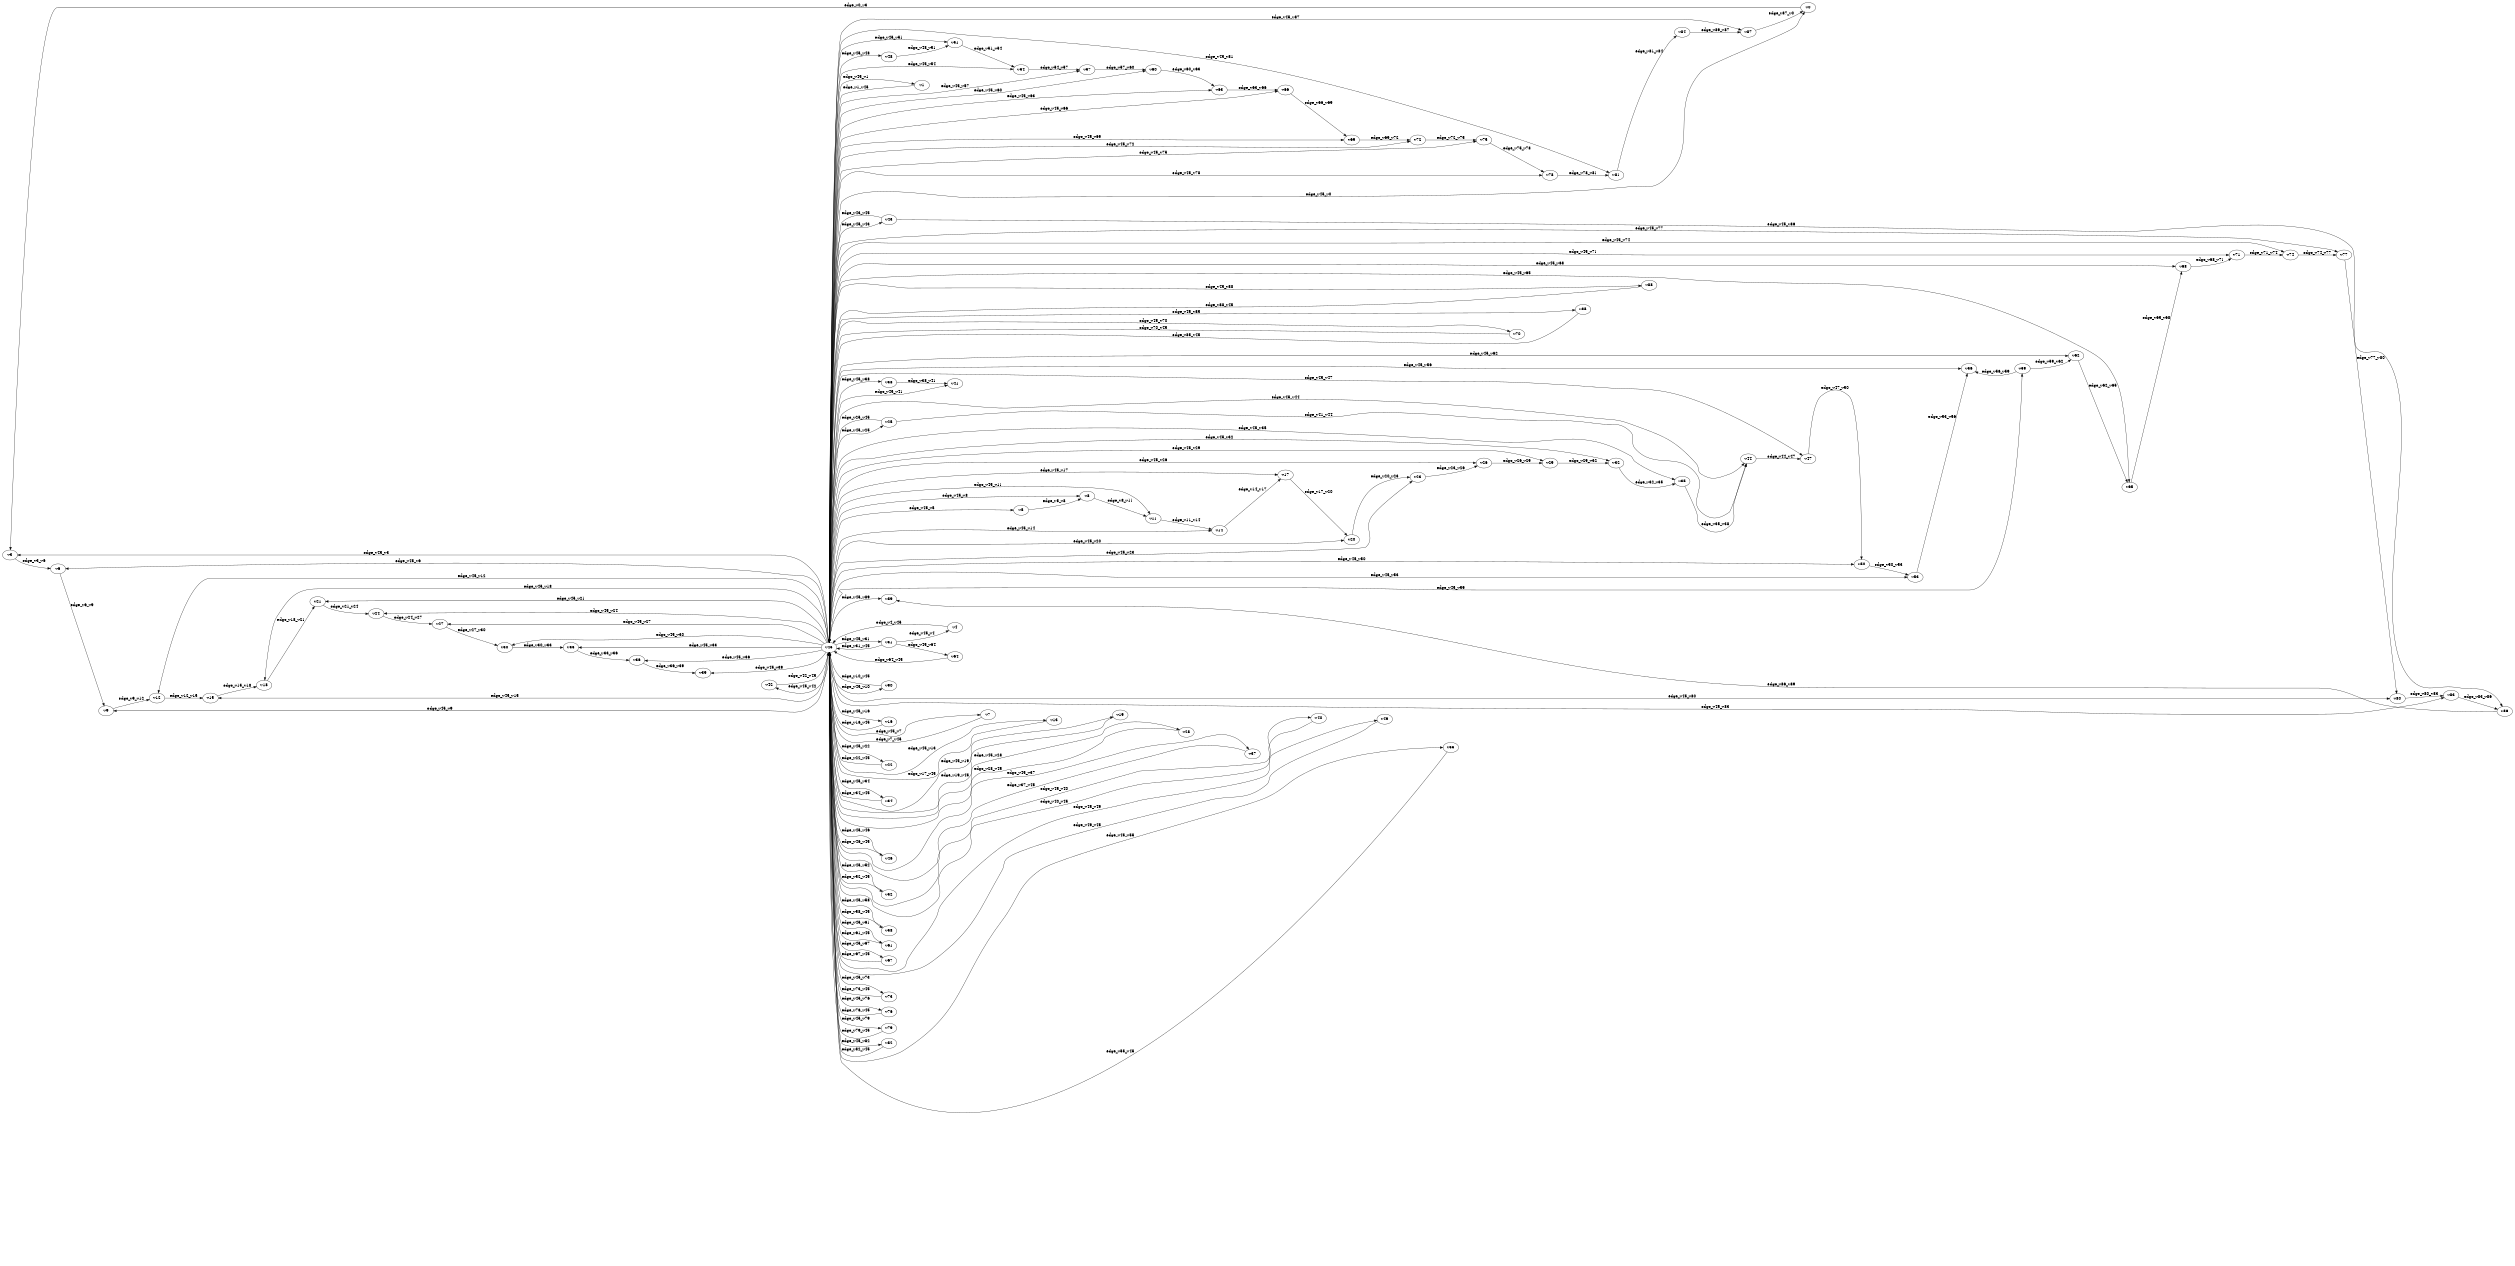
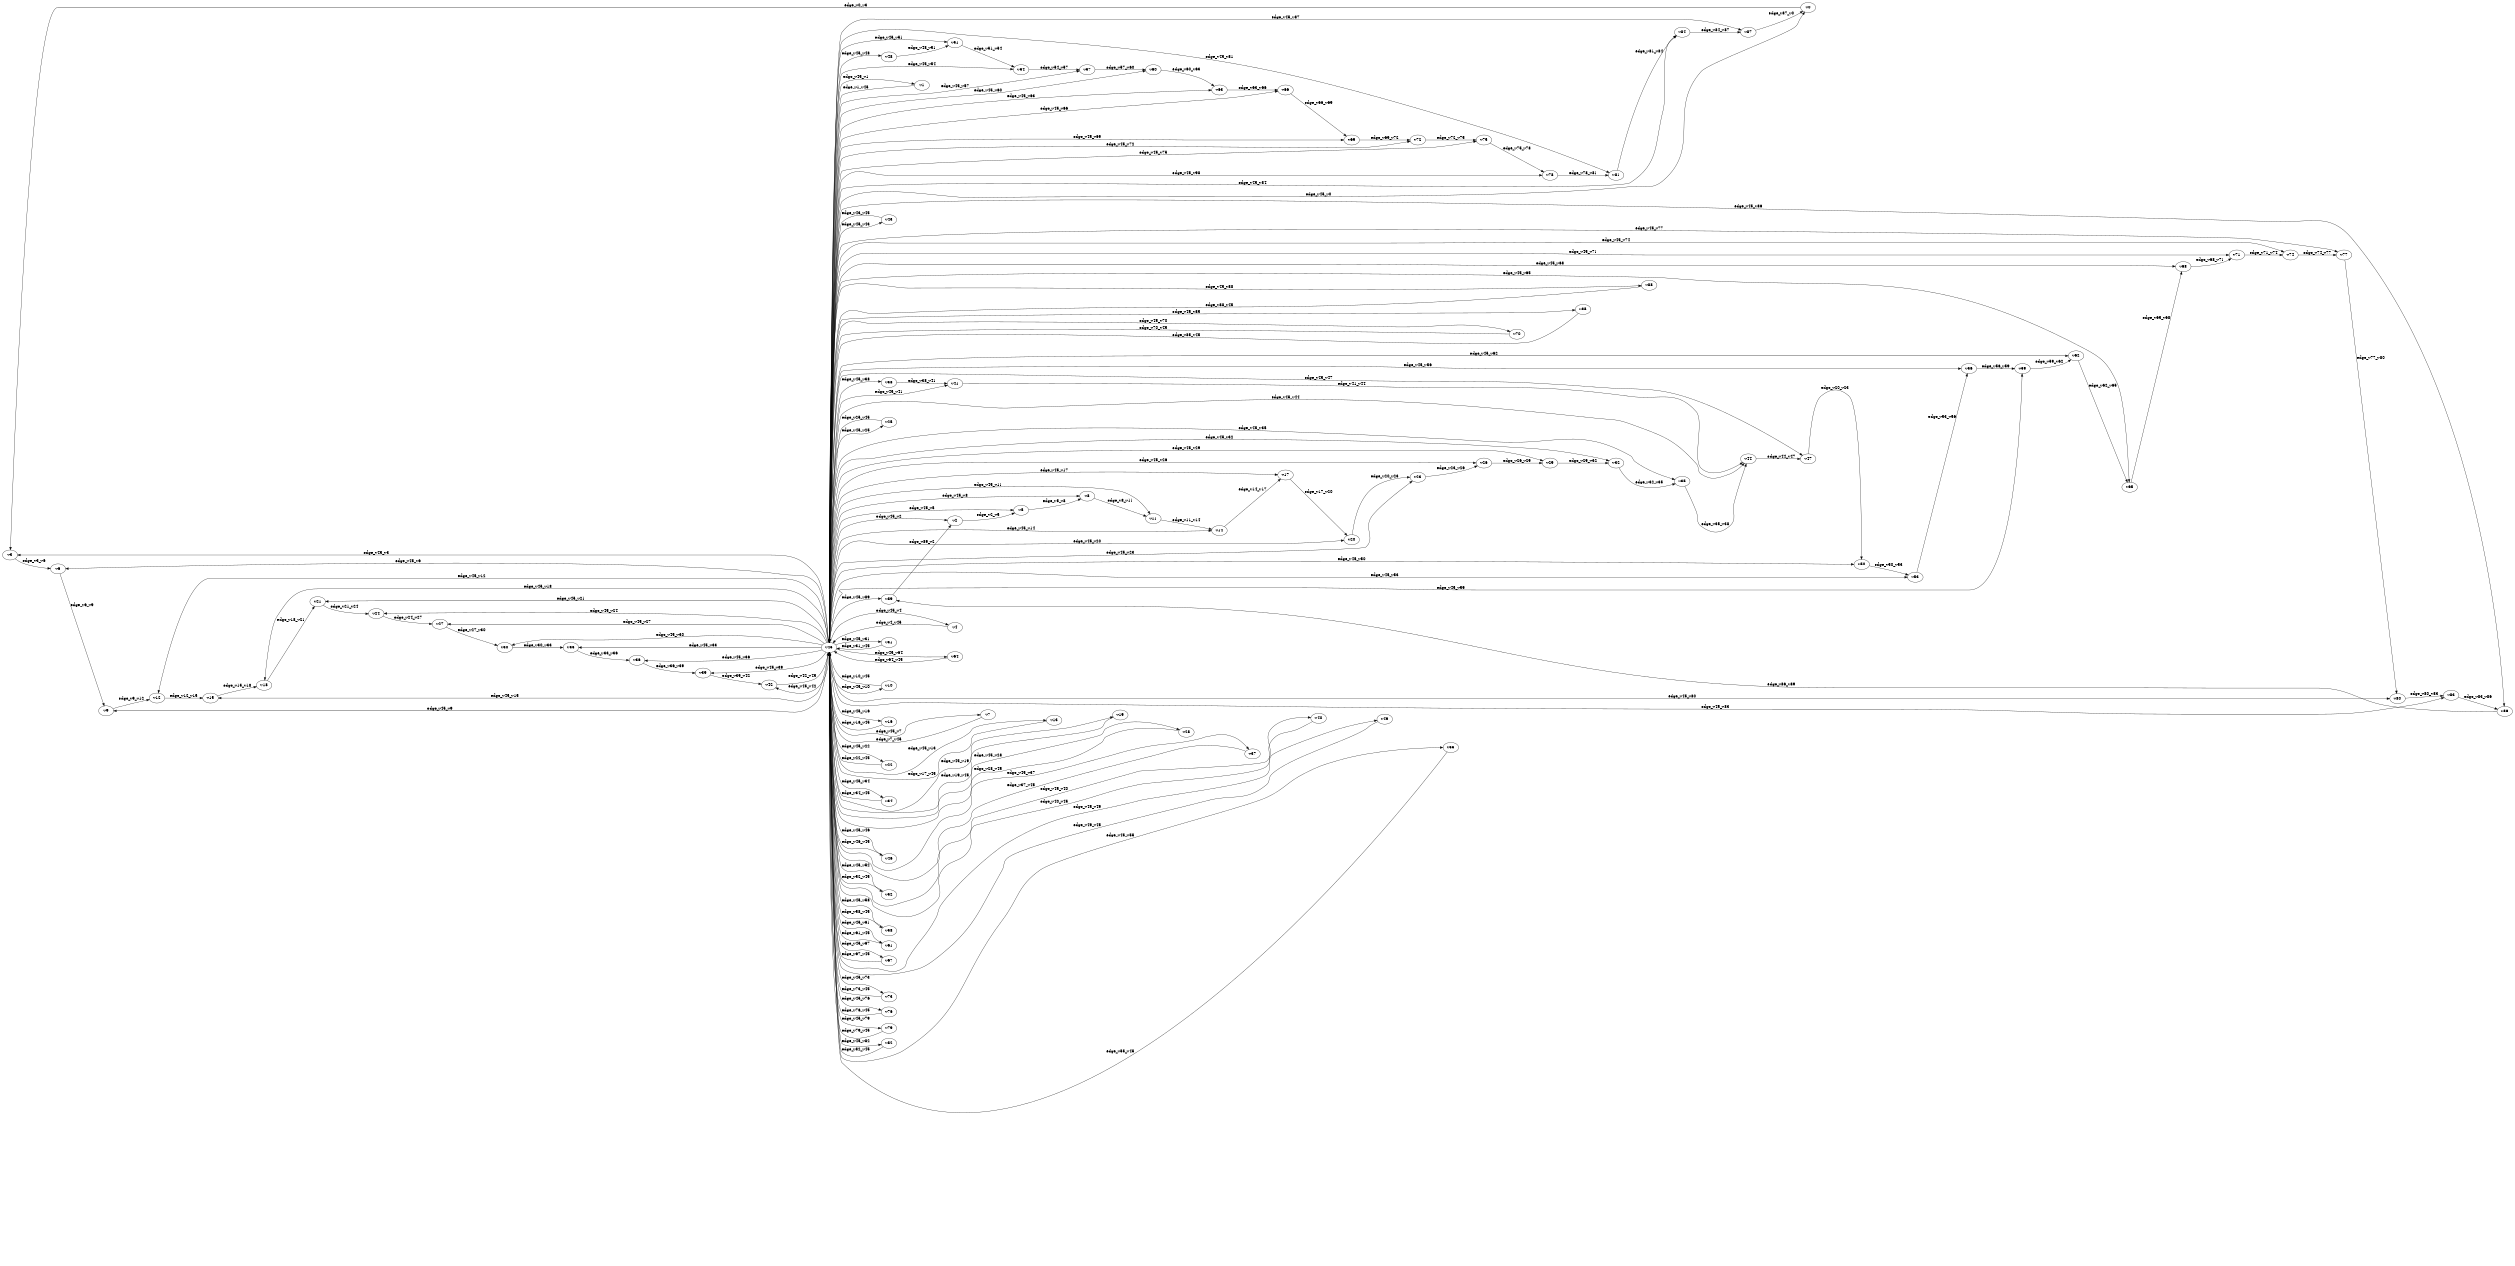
(1715, 30) -> (1715, 30)
(1186, 173) -> (1186, 173)
none -> (1089, 184)
(1907, 228) -> (1631, 206)
(1997, 376) -> (1994, 369)
(1835, 388) -> (1835, 388)
(1368, 413) -> (1382, 387)
none -> (955, 521)
(922, 639) -> (882, 613)
(921, 649) -> (890, 656)
none -> (734, 680)
(889, 686) -> (889, 686)
